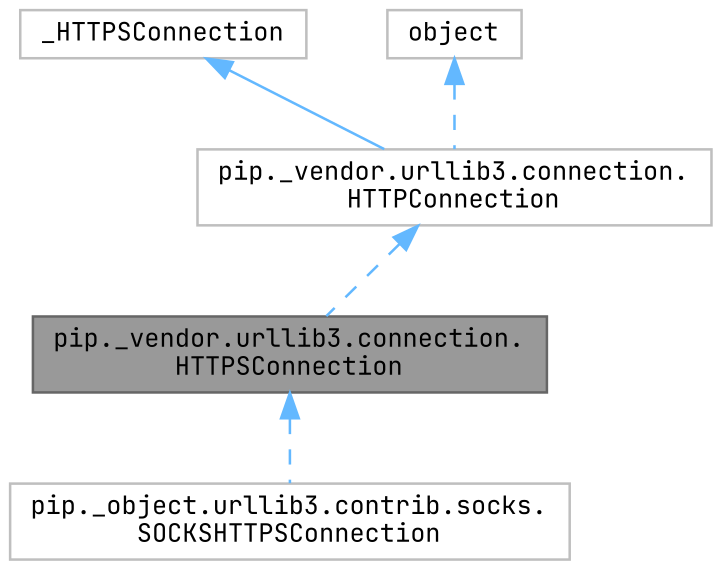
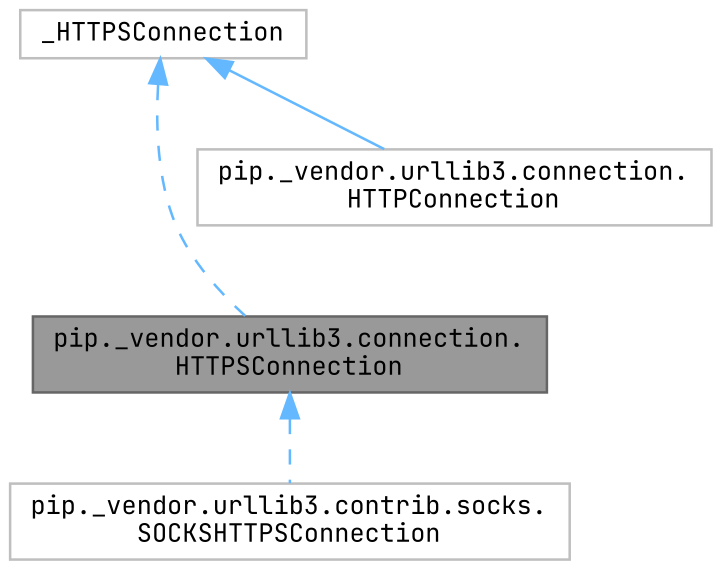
(454, 34) -> none
(363, 280) -> (171, 212)
(290, 522) -> (290, 522)
